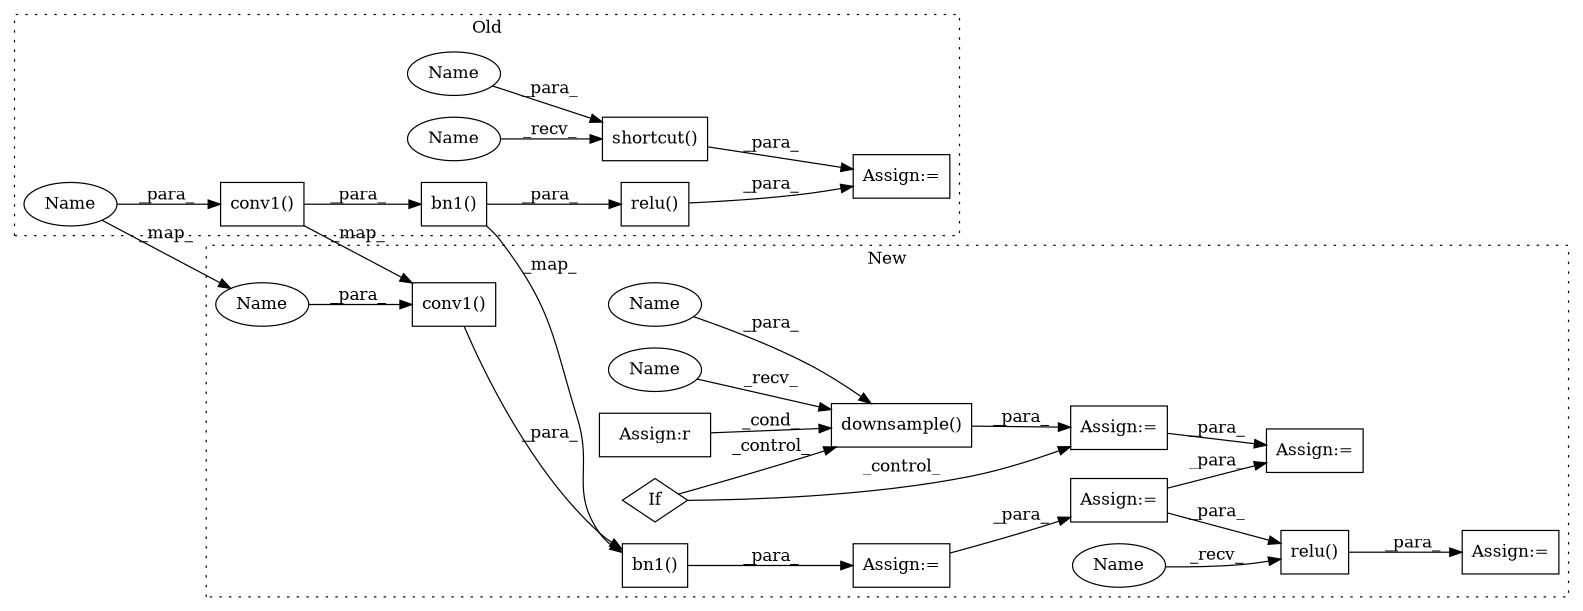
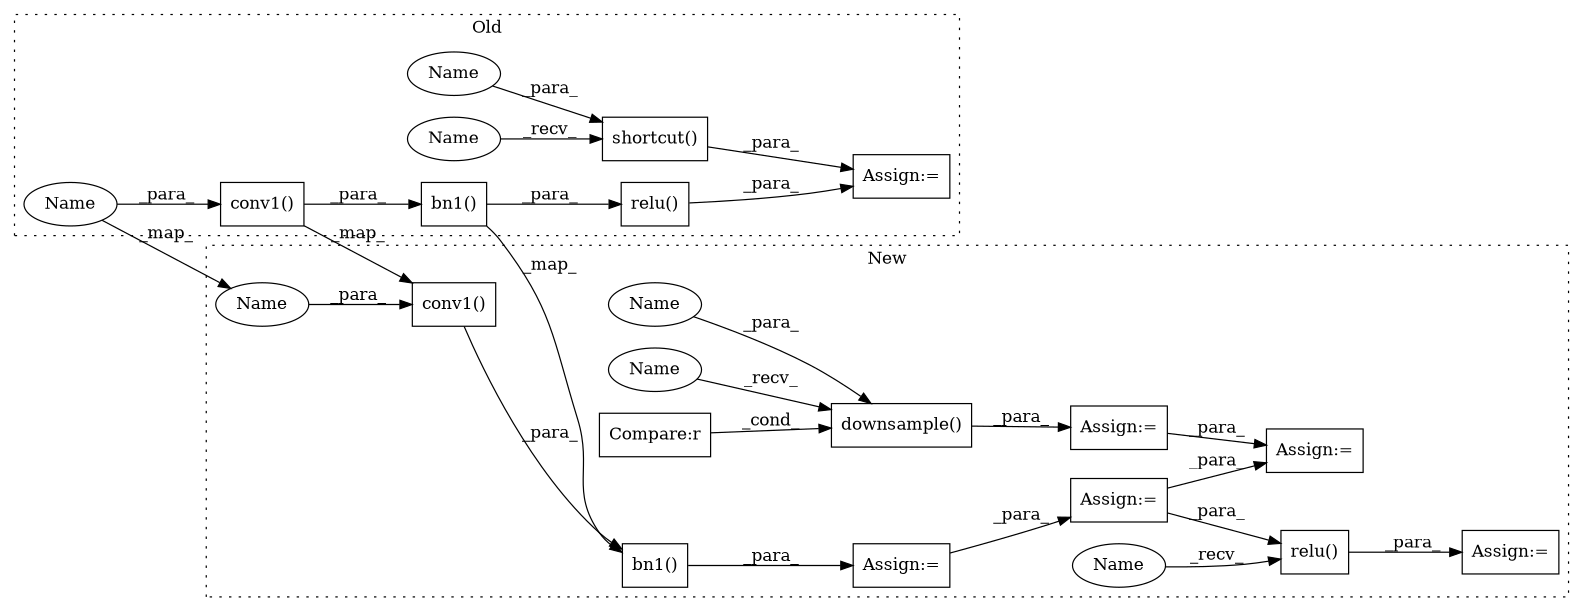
(655, 435) -> (655, 435)
(655, 500) -> none
